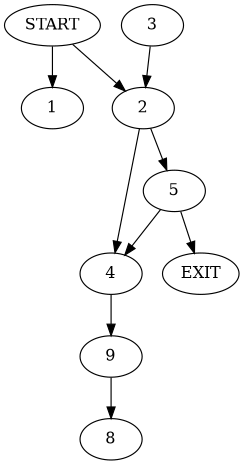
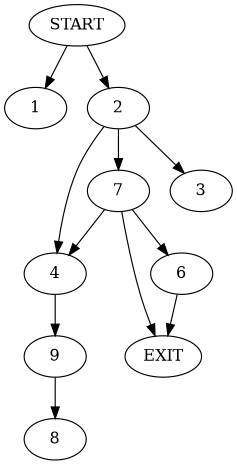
(149, 61) -> (156, 145)
(174, 191) -> (118, 191)
none -> (182, 274)
